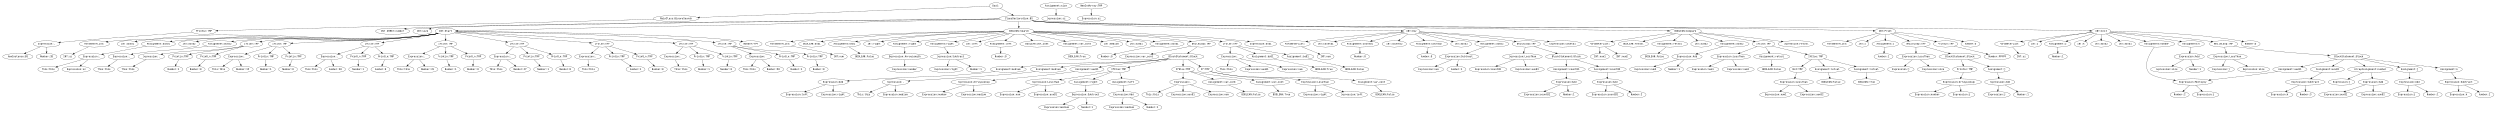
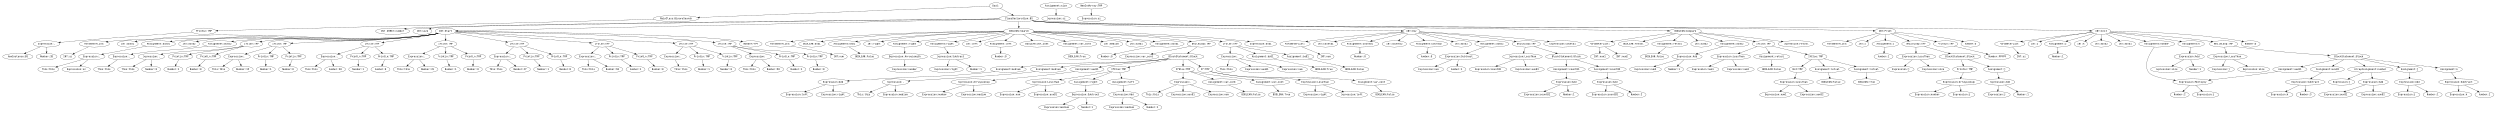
none -> (151, 69)
none -> (612, 69)
